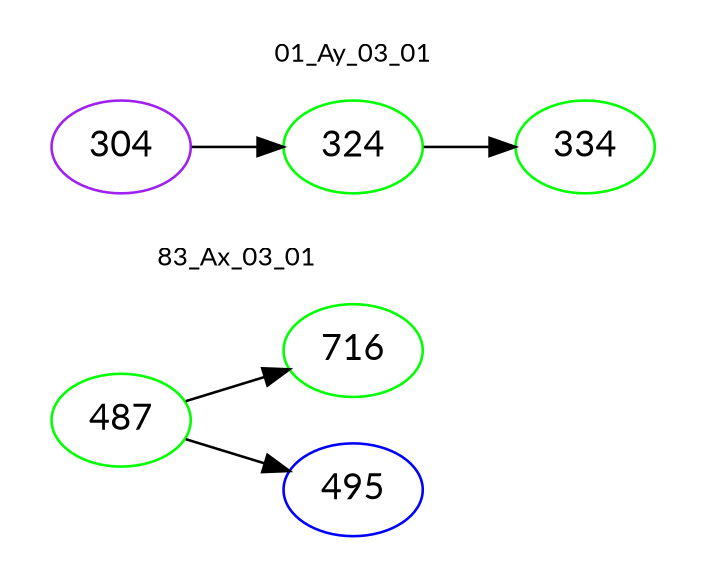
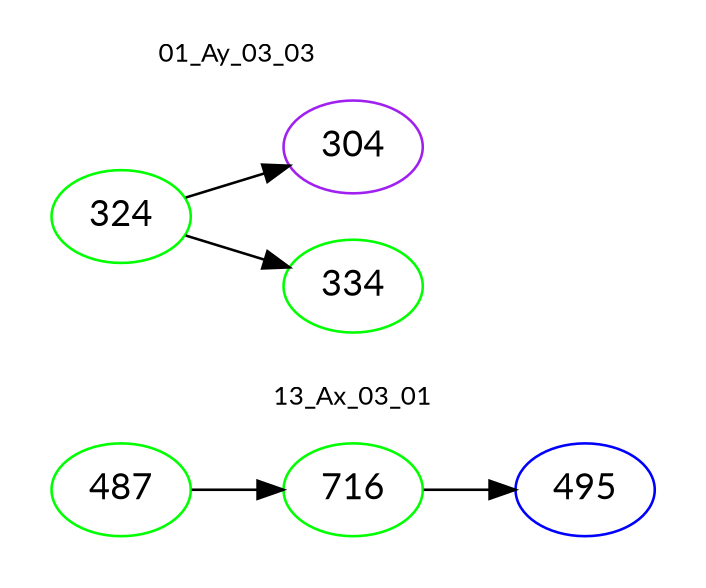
(353, 55) -> (237, 55)
(225, 147) -> (225, 185)
(237, 259) -> (353, 398)
(225, 451) -> (457, 490)
